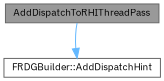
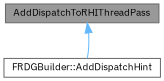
(76, 36) -> (89, 46)
